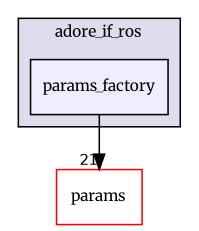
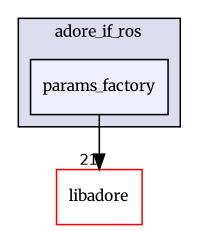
(99, 197) -> (99, 197)
